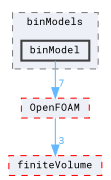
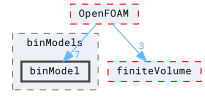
(55, 76) -> (82, 40)
